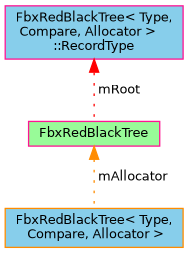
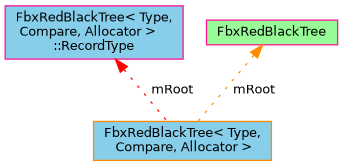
(94, 97) -> (146, 95)
(131, 177) -> (253, 90)
